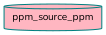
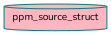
(53, 17) -> (55, 17)
